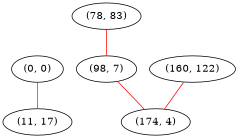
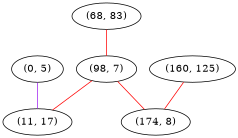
(107, 16) -> (107, 16)
(37, 69) -> (37, 69)
(192, 69) -> (192, 69)
none -> (72, 95)
(156, 122) -> (156, 122)
